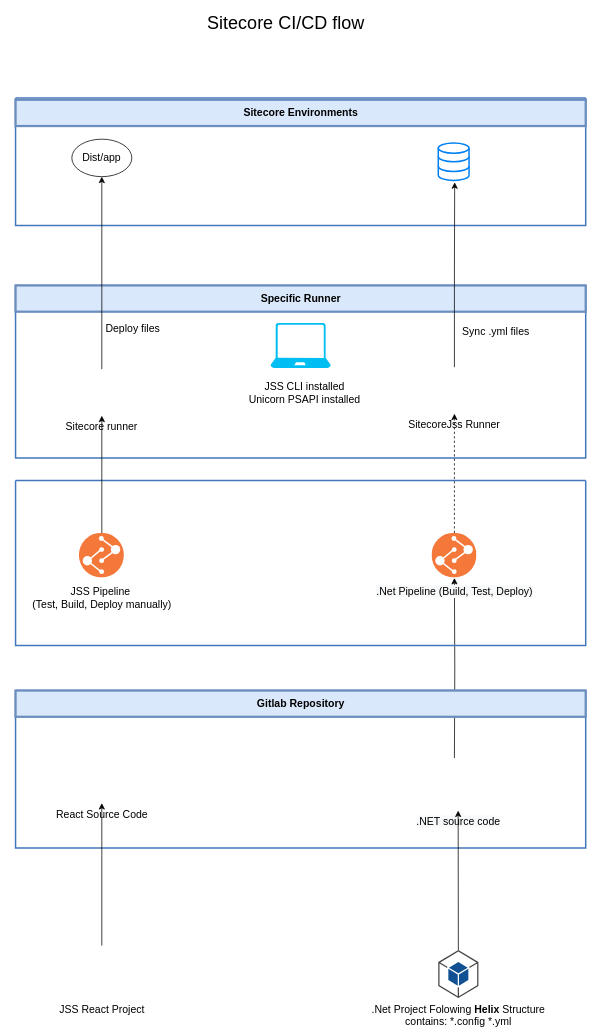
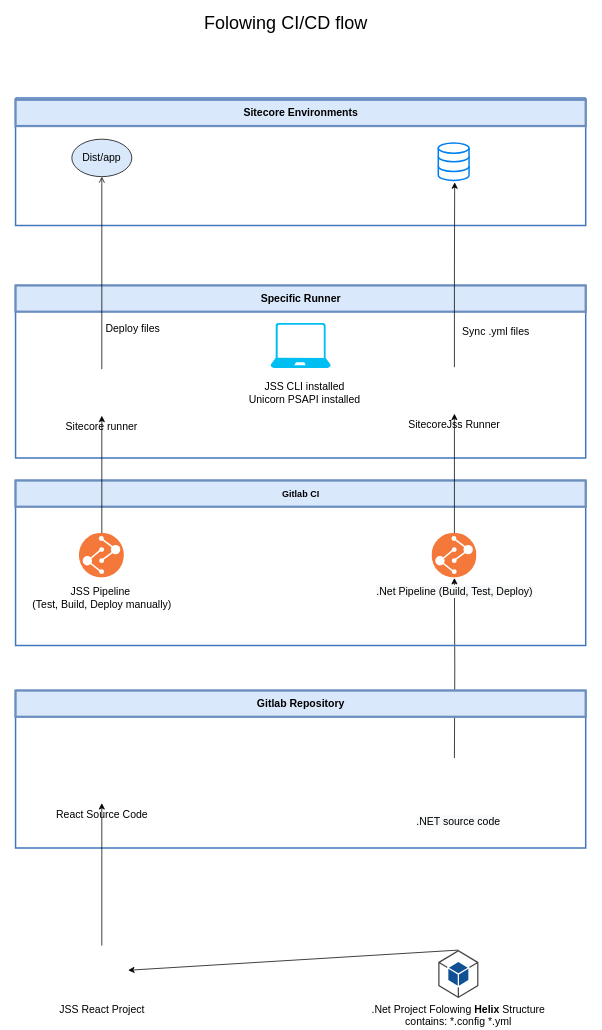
(286, 23) -> (286, 23)
(102, 158) -> (102, 158)
(102, 183) -> (102, 181)
(454, 476) -> (454, 476)
none -> (300, 494)
(458, 883) -> (294, 960)
